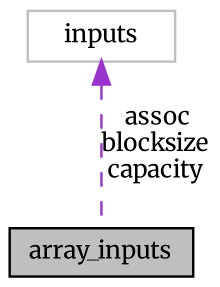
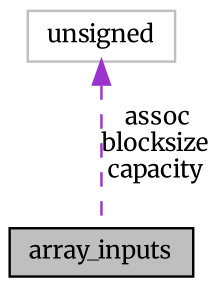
(101, 36) -> (101, 36)
